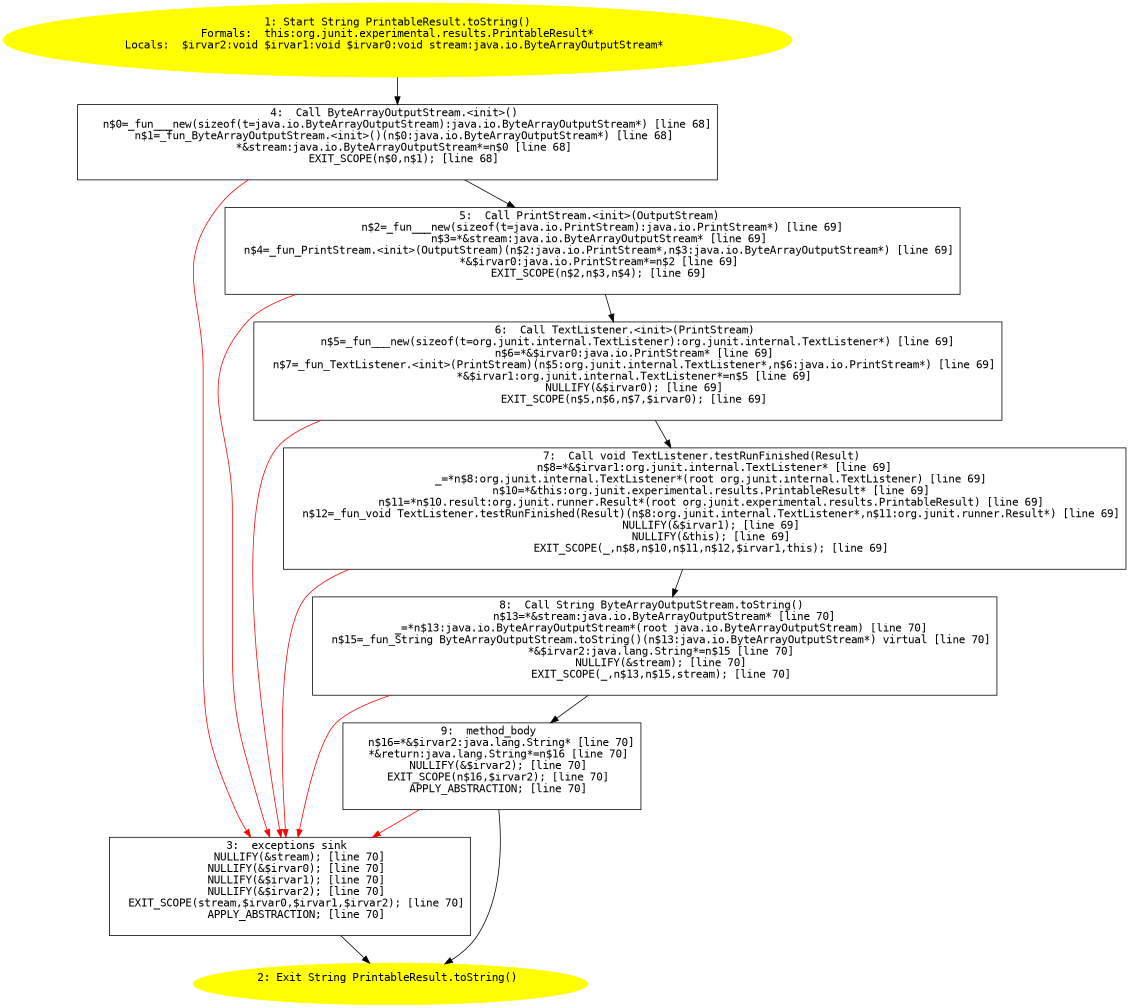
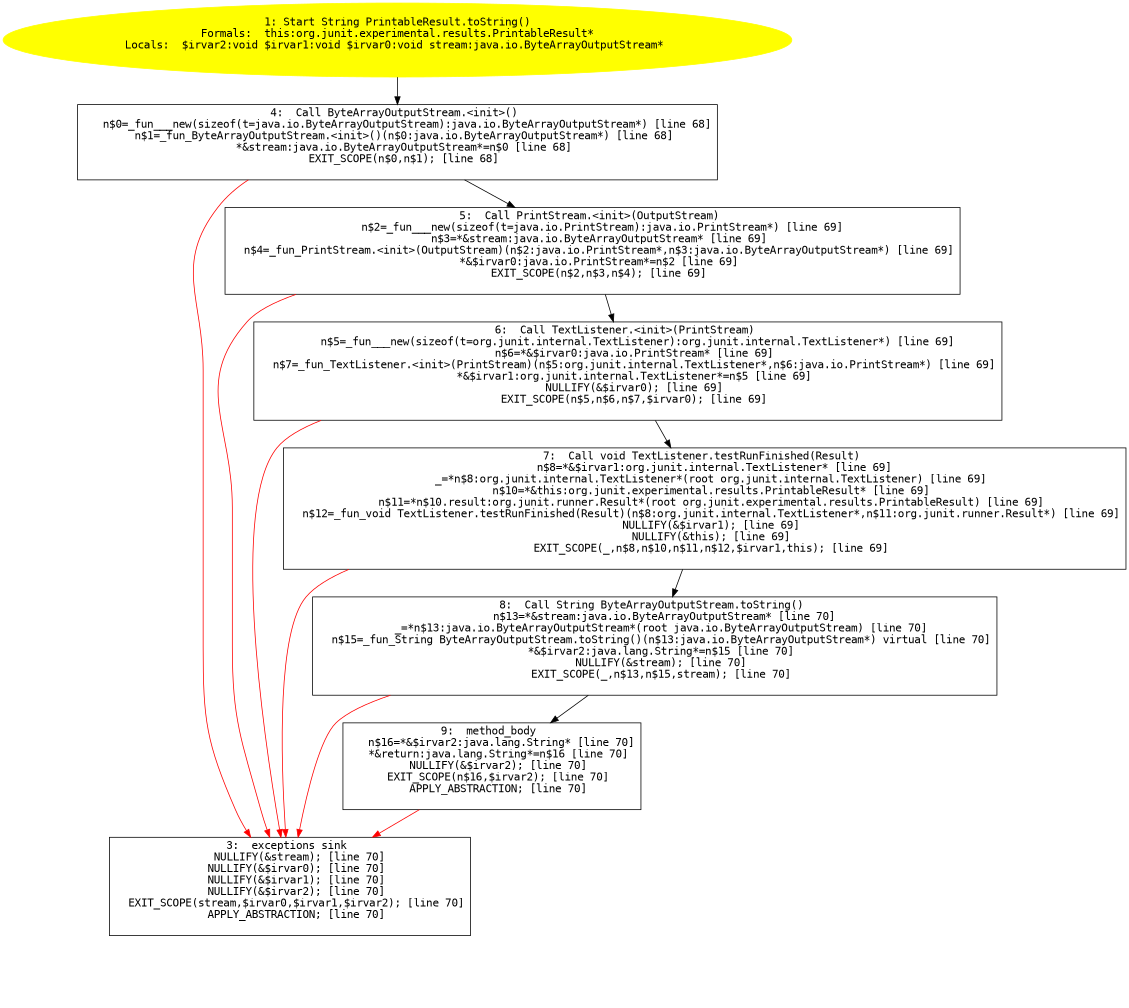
(391, 984) -> none
